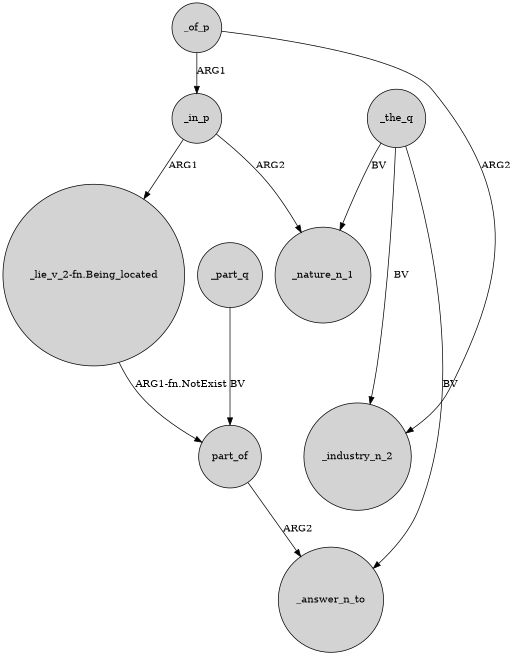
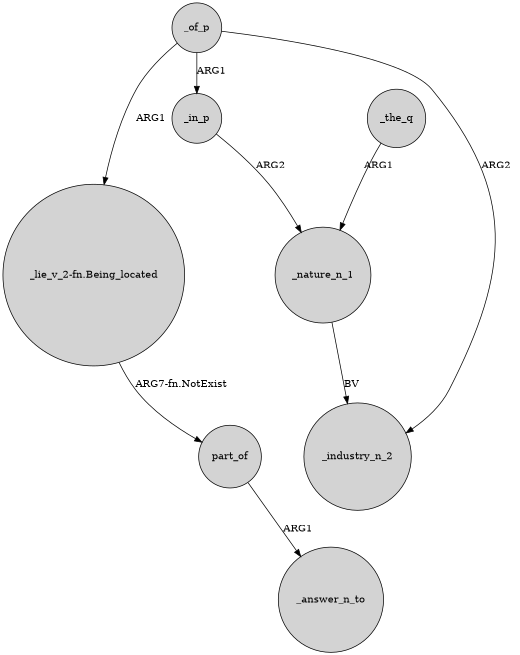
(166, 166) -> (129, 103)
(379, 166) -> (379, 166)
(388, 273) -> (339, 359)
(230, 275) -> none
(443, 361) -> none
(181, 384) -> (181, 384)
(298, 529) -> (298, 529)
